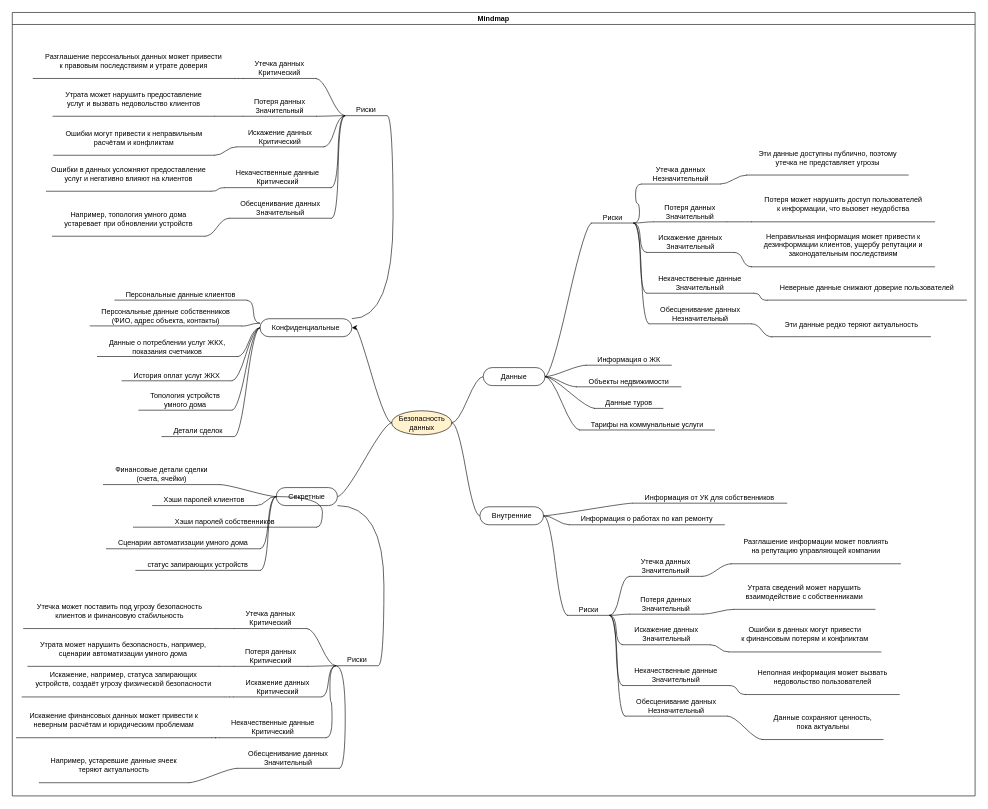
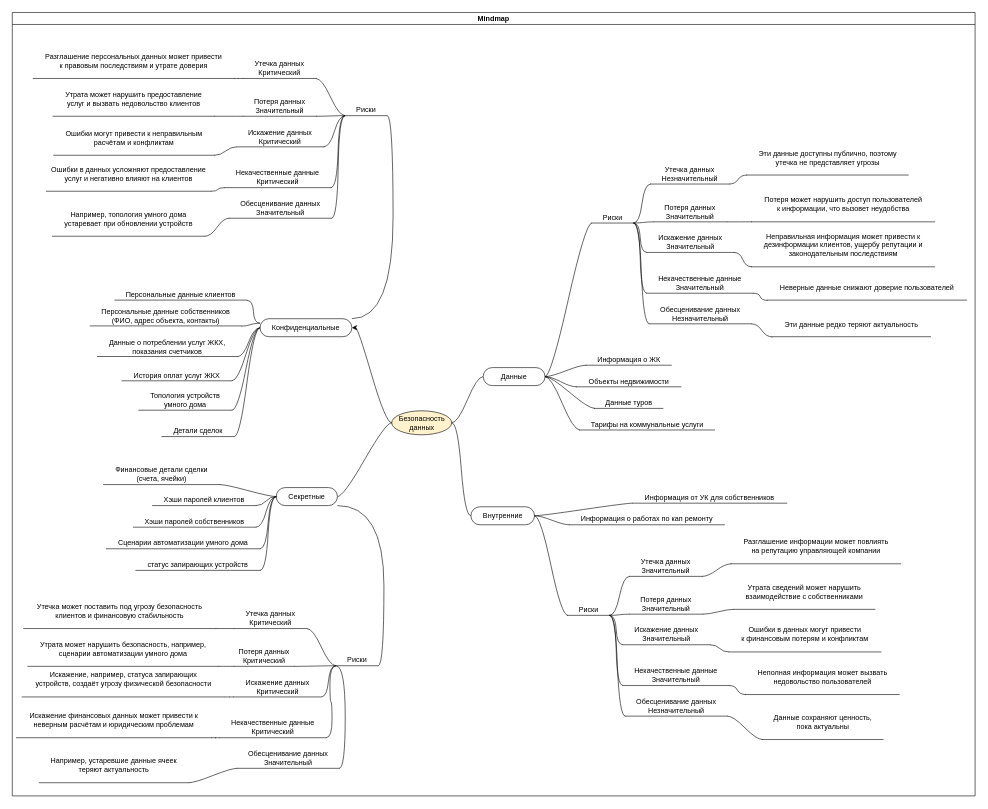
(681, 172) -> (690, 172)
(512, 516) -> (503, 516)
(225, 519) -> (195, 519)
(271, 654) -> (264, 654)
